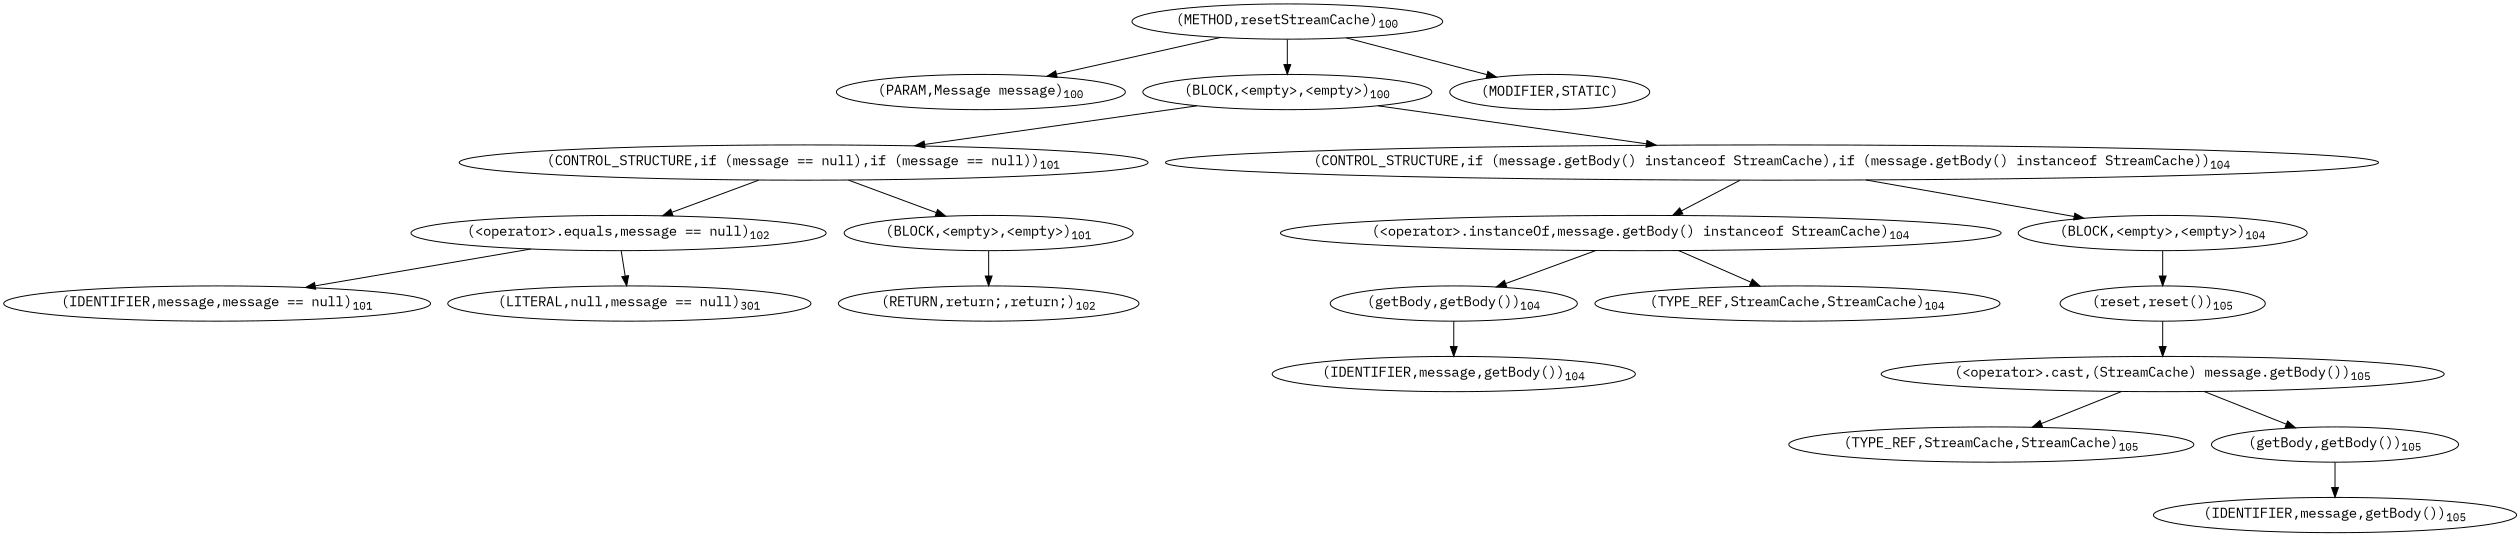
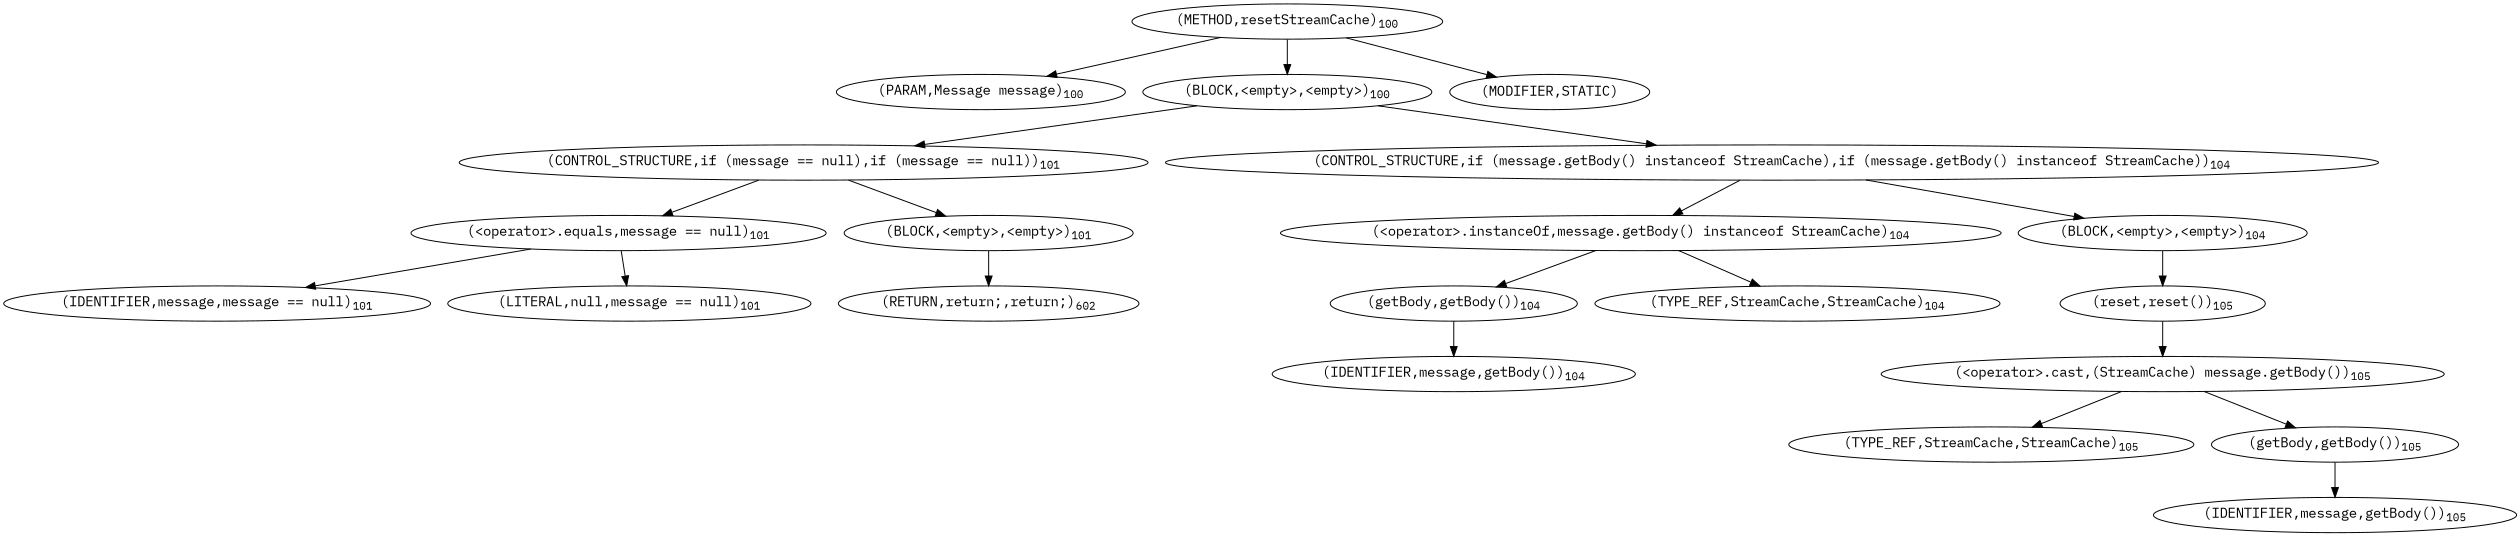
(760, 232) -> (760, 232)
(751, 302) -> (751, 302)
(1086, 302) -> (1086, 302)
